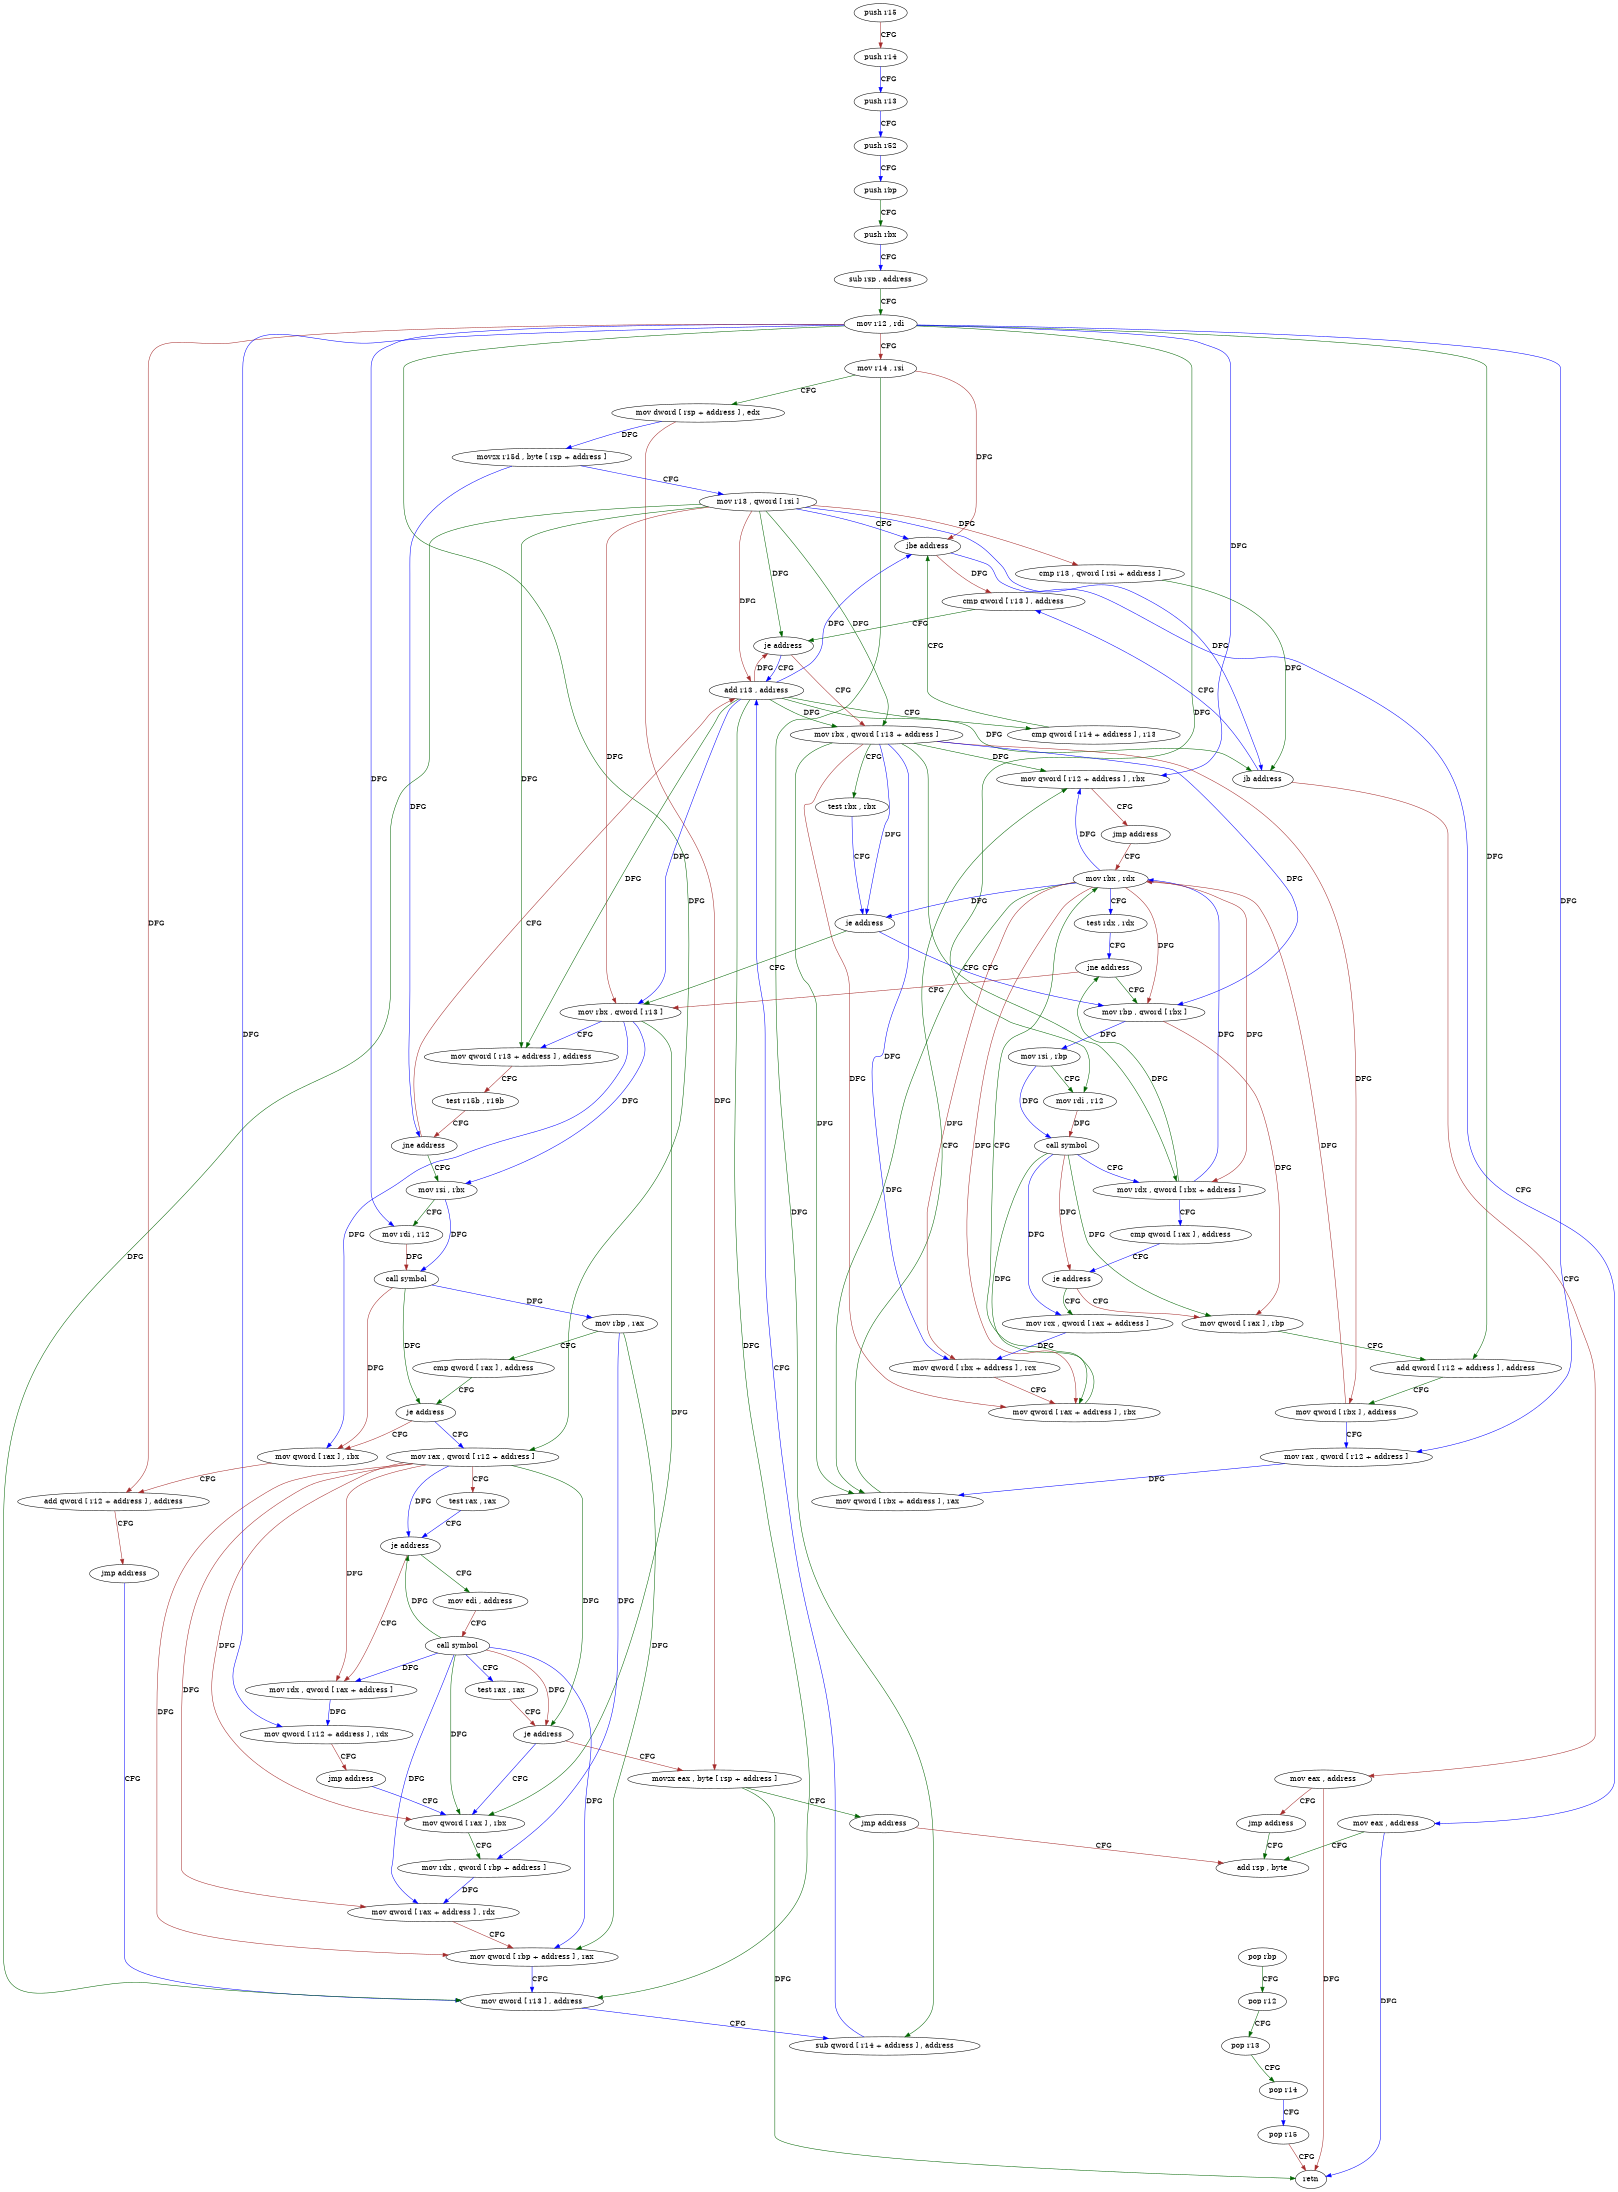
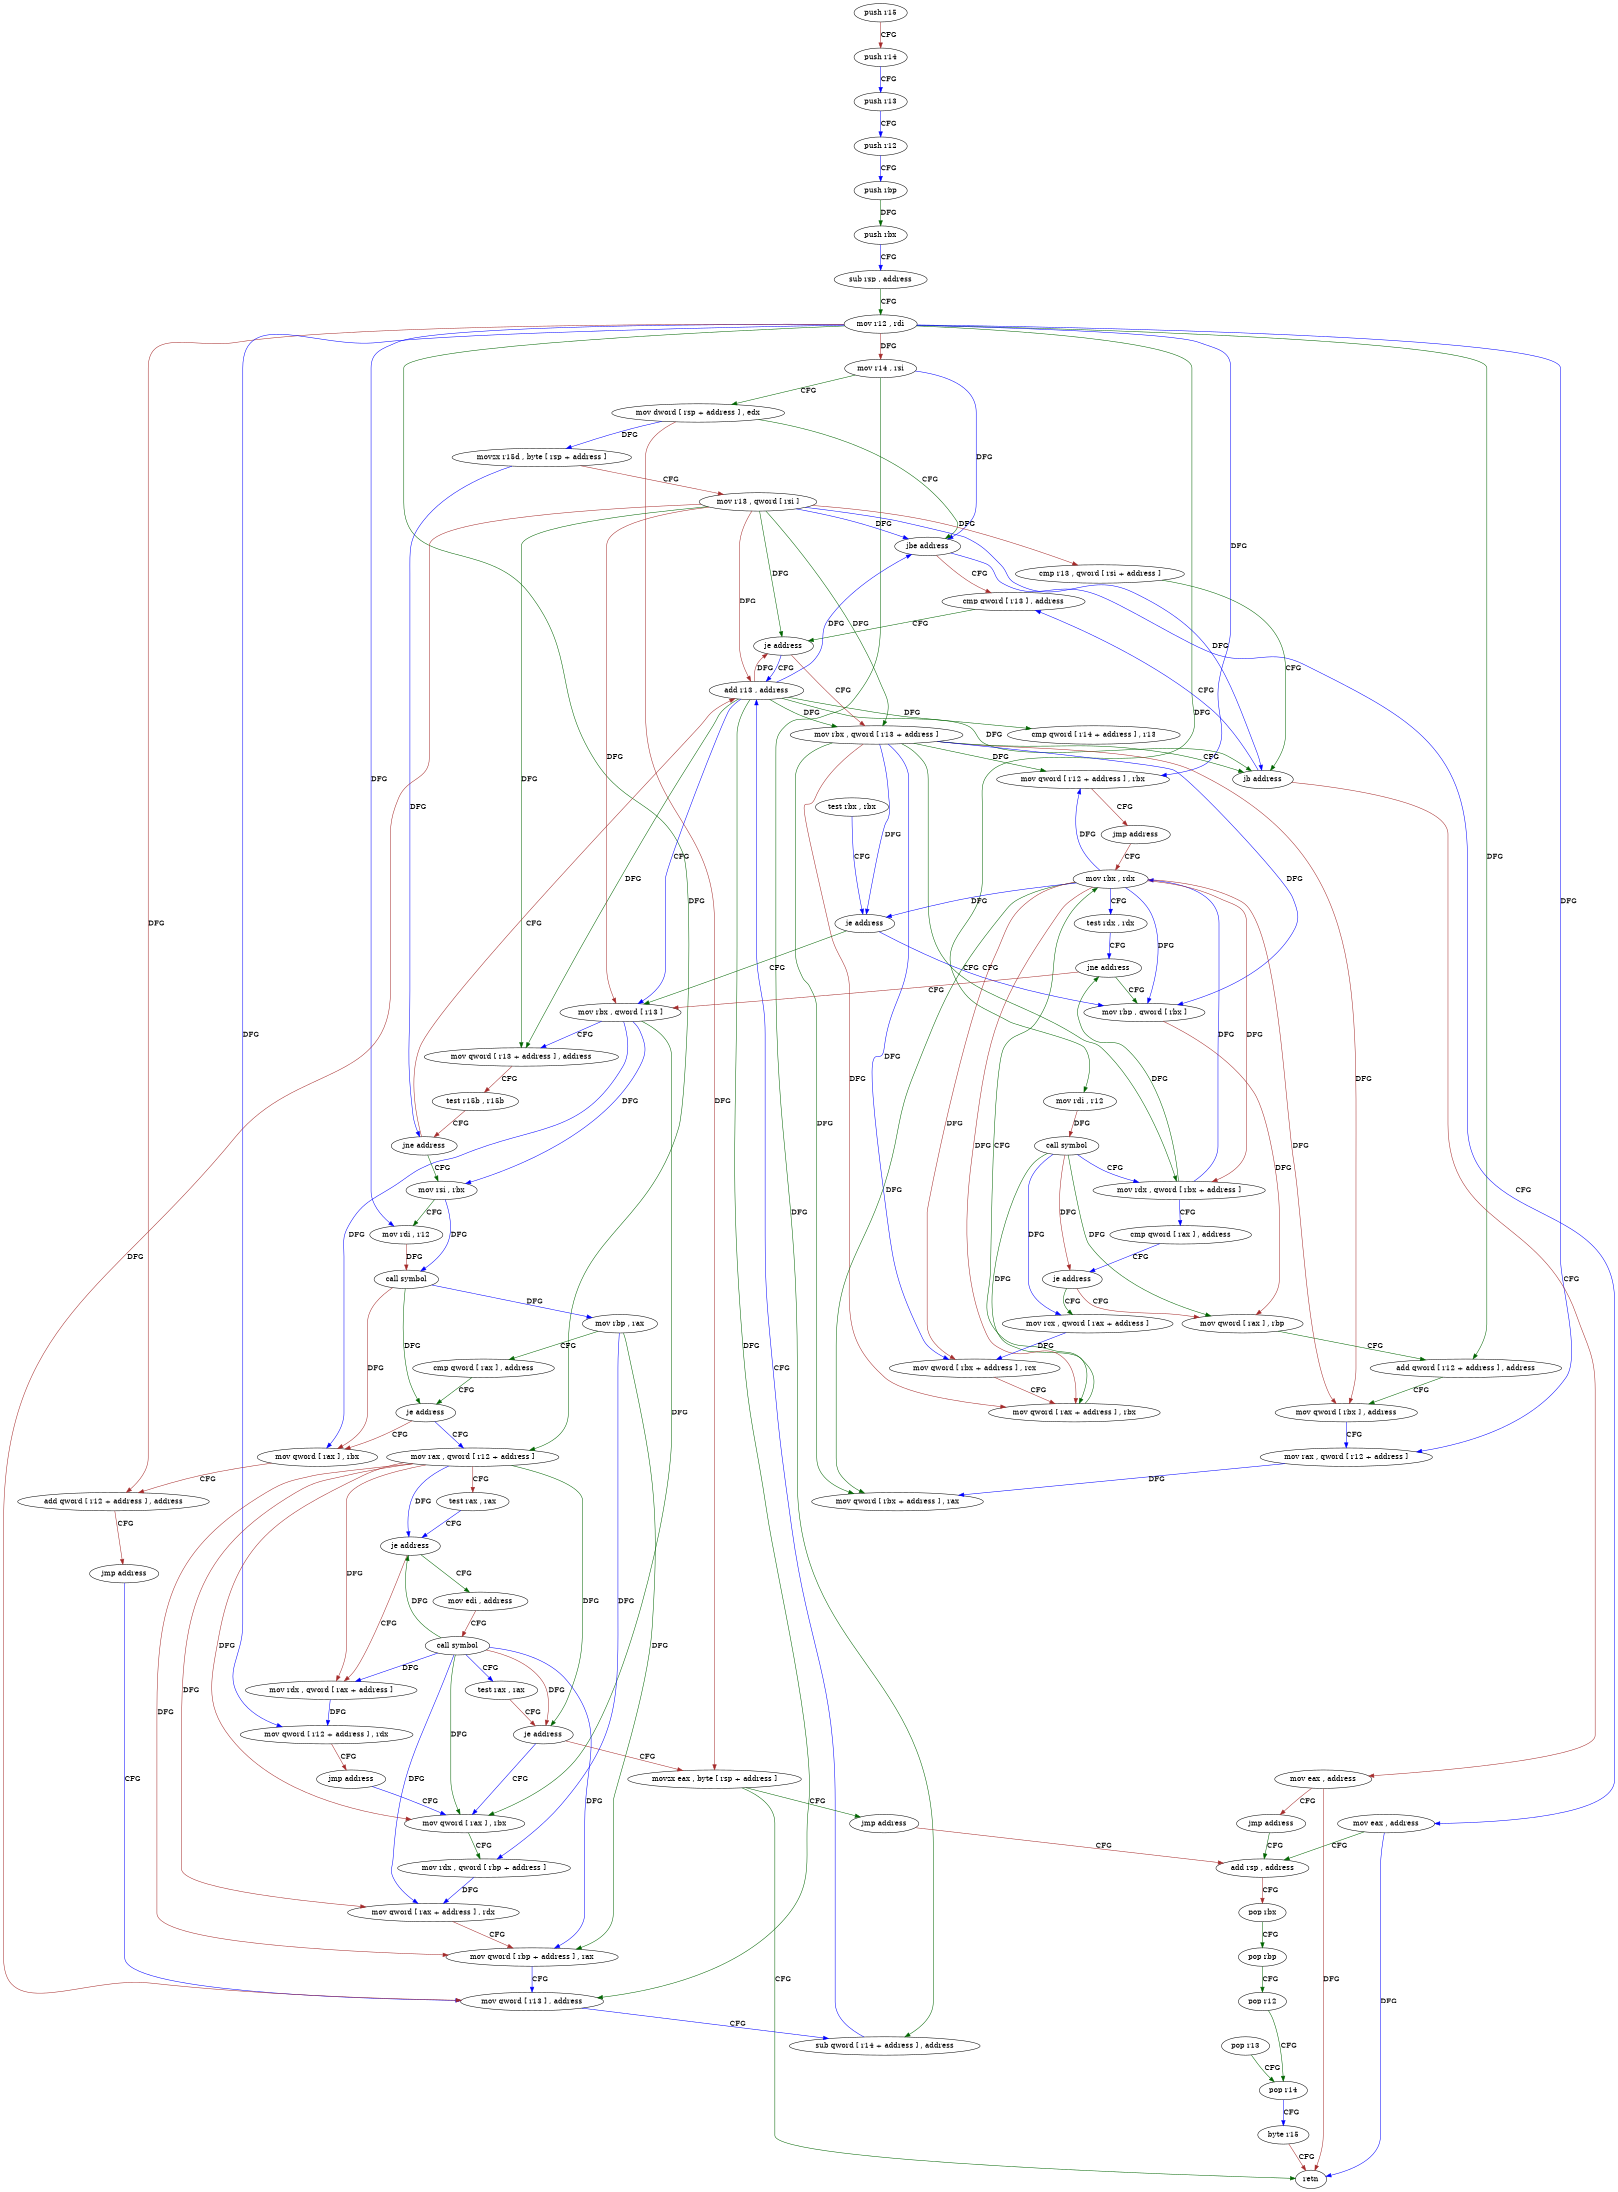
(881, 146) -> (881, 146)
(889, 213) -> (889, 213)
(889, 346) -> (889, 346)
(976, 439) -> (976, 439)
(649, 480) -> (649, 480)
(884, 524) -> (884, 524)
(980, 574) -> (980, 574)
(1294, 668) -> (1294, 668)
(928, 690) -> (876, 455)
(912, 713) -> (912, 713)
(861, 768) -> (1089, 746)
(682, 857) -> (682, 857)
(1158, 937) -> (1158, 937)
(1044, 1057) -> none
(1312, 1096) -> (1287, 1100)
(475, 1101) -> (475, 1101)
(941, 1129) -> none
(94, 1288) -> (94, 1288)
(1262, 1868) -> (1262, 1868)
none -> (1262, 1913)
(783, 1979) -> (783, 1979)
(1255, 2021) -> (1279, 2042)
(1283, 2135) -> (1283, 2135)
